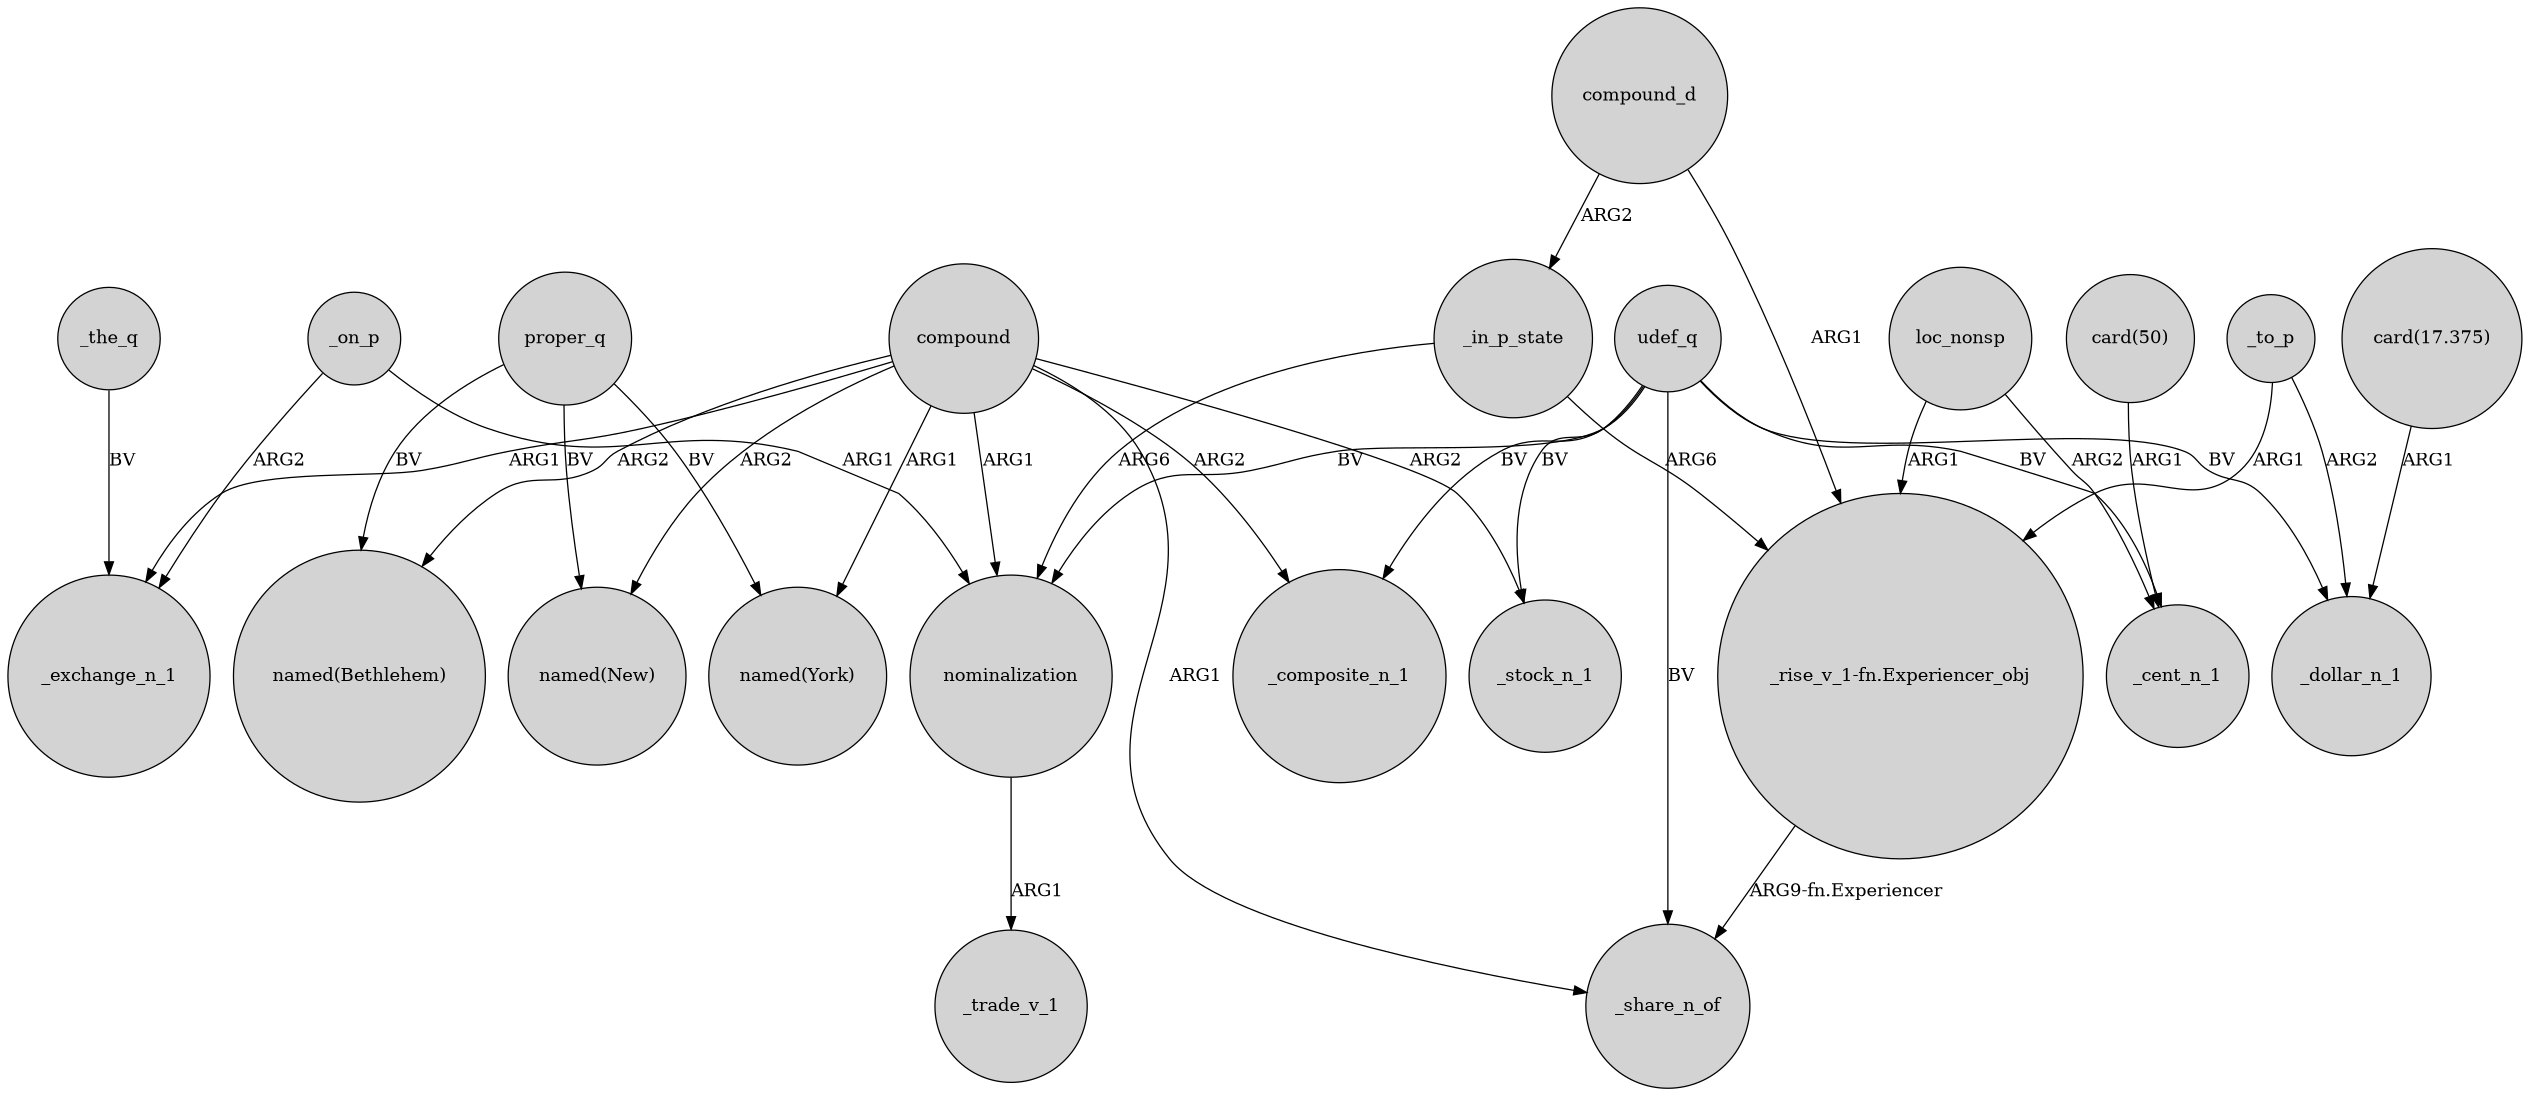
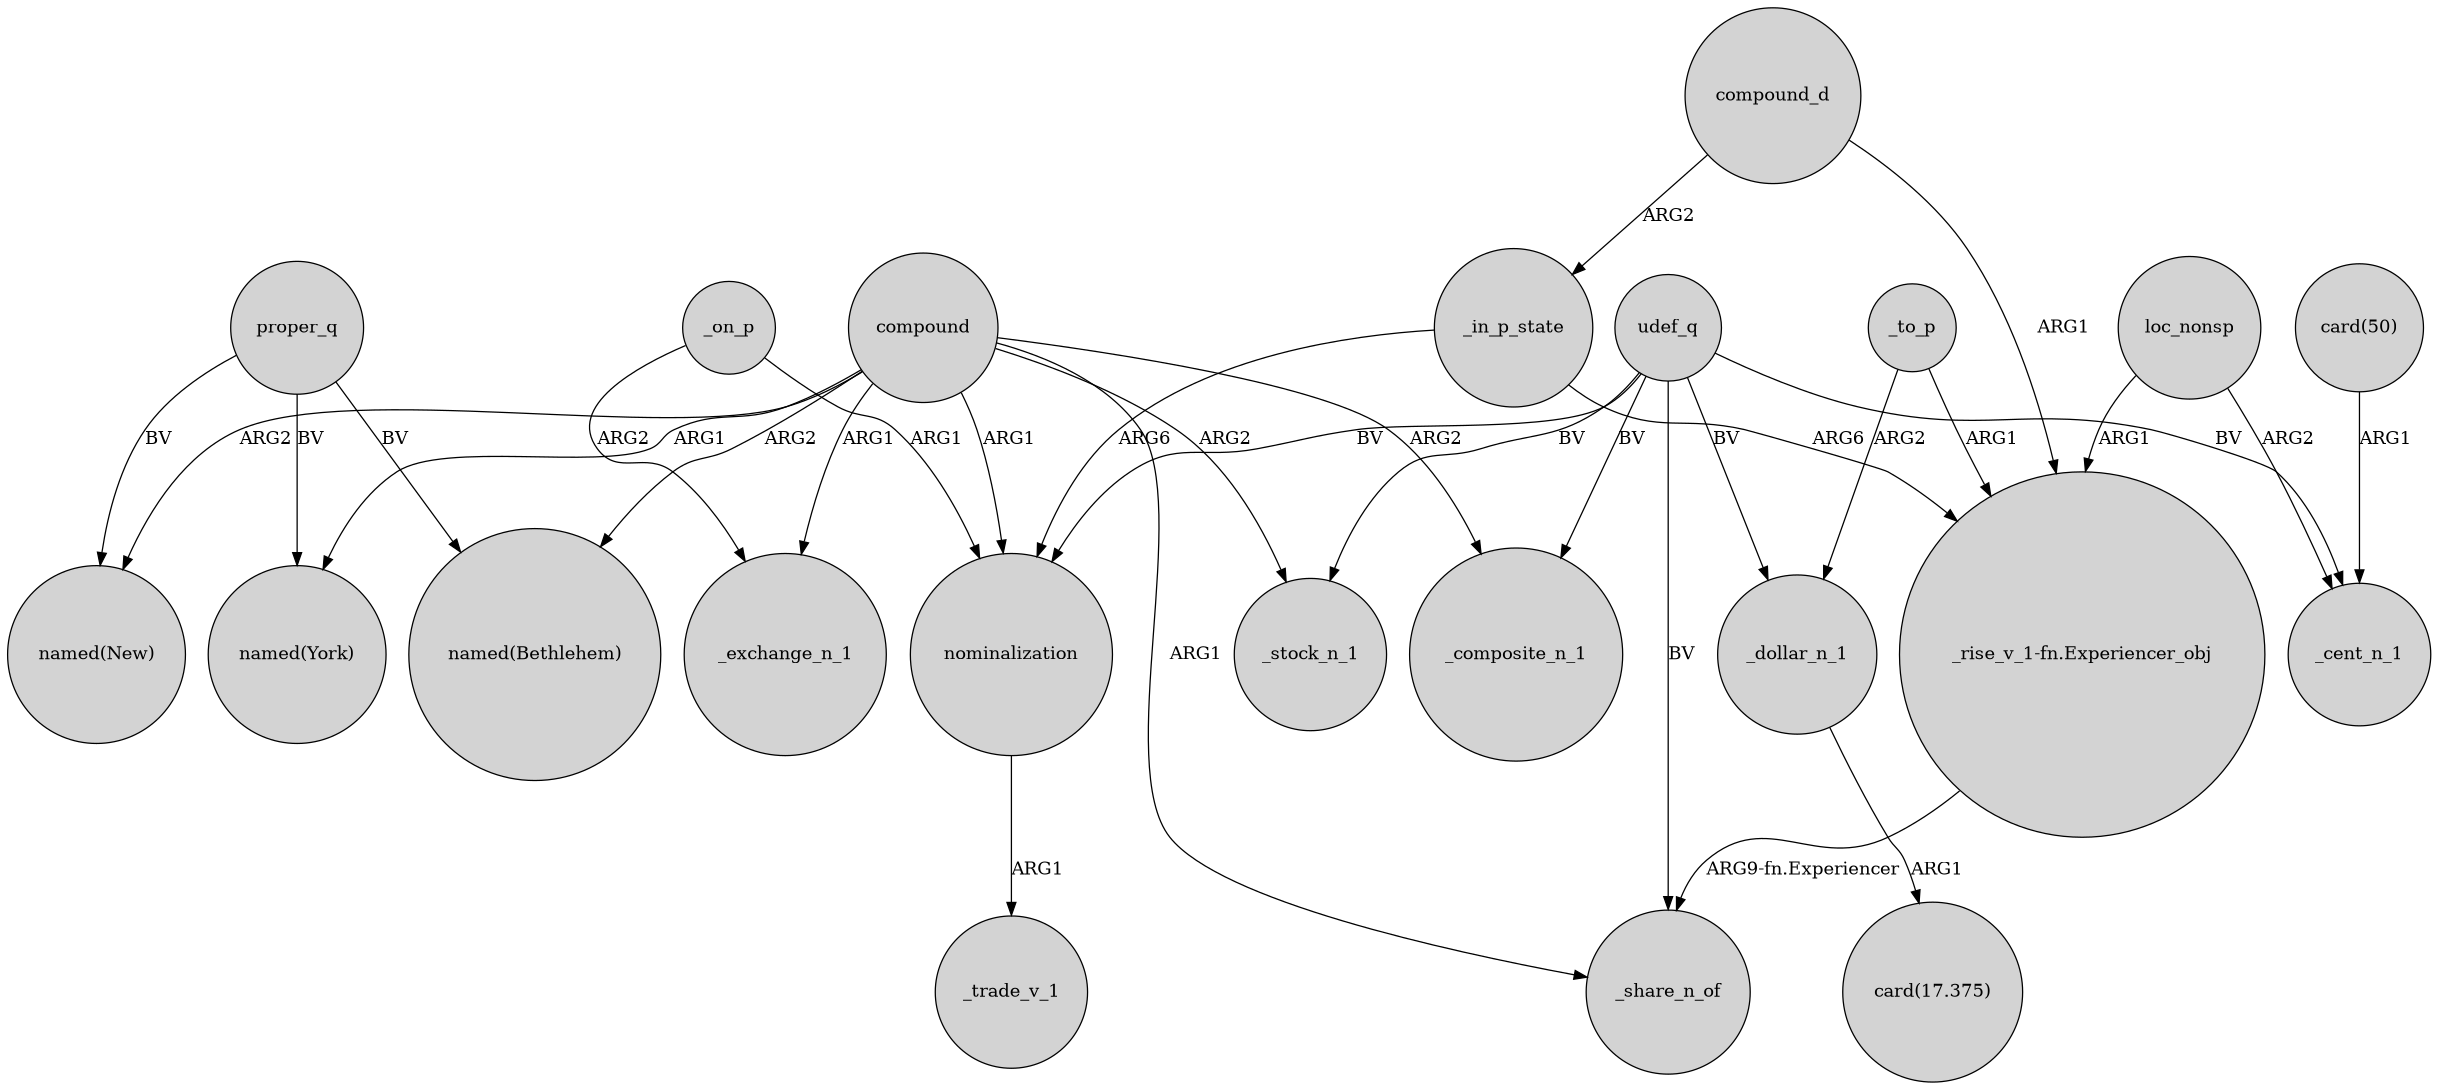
(109, 339) -> none
(2392, 506) -> (1872, 810)
